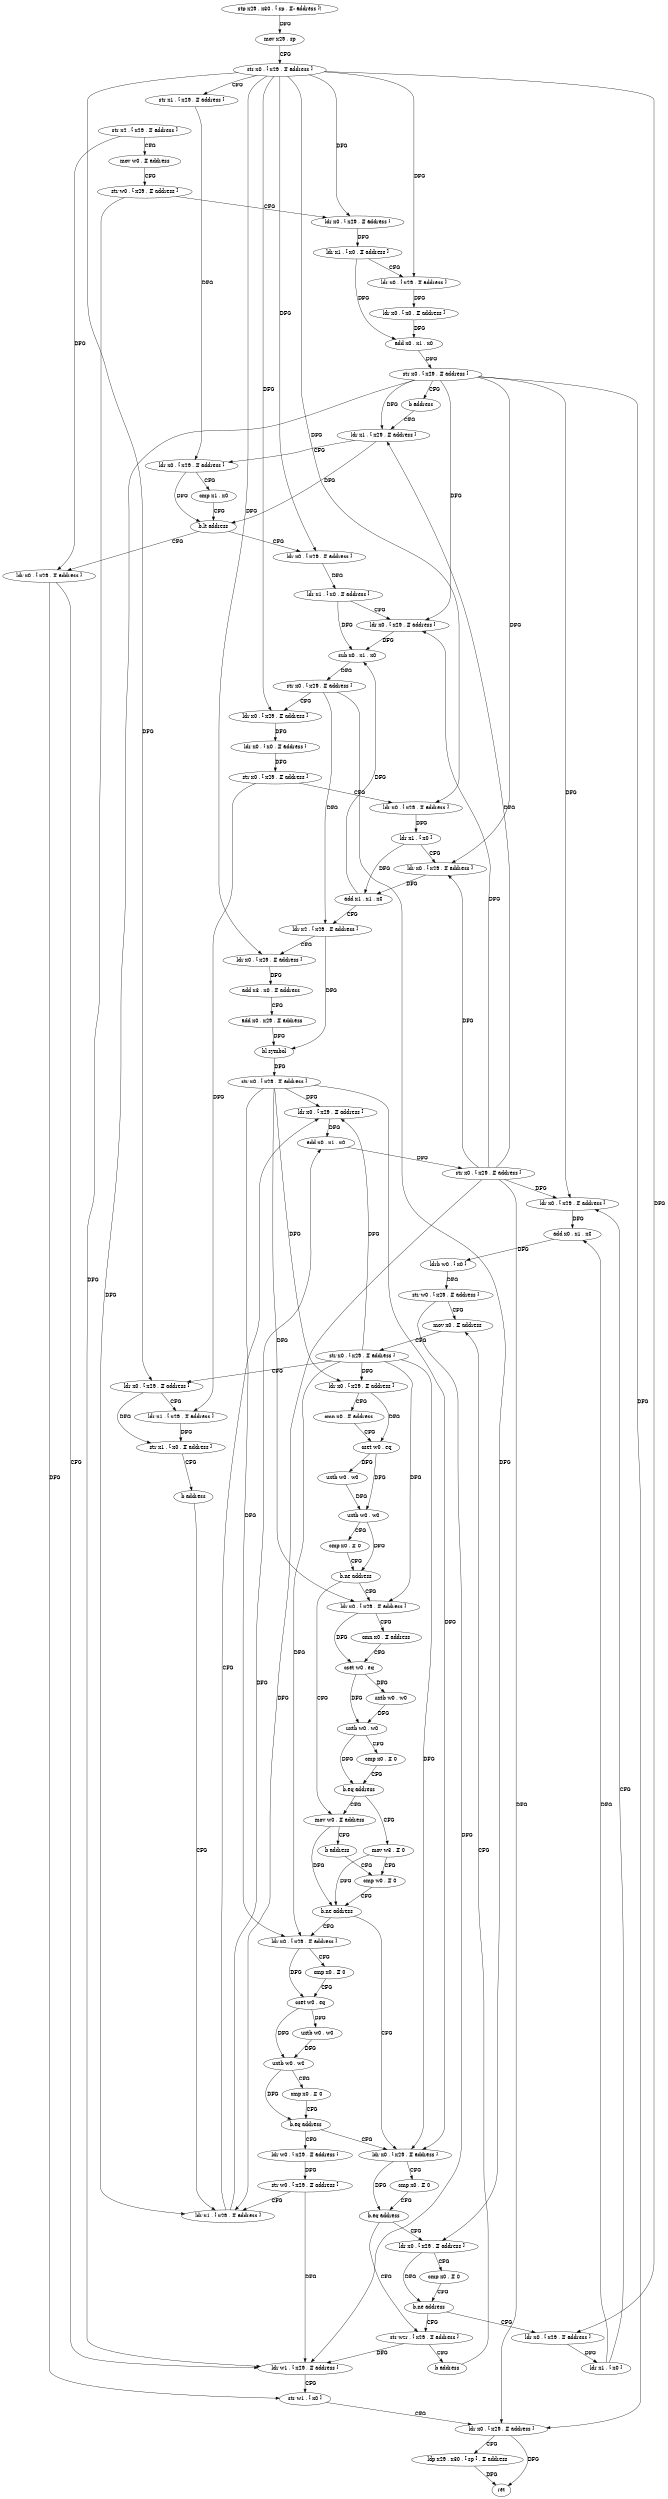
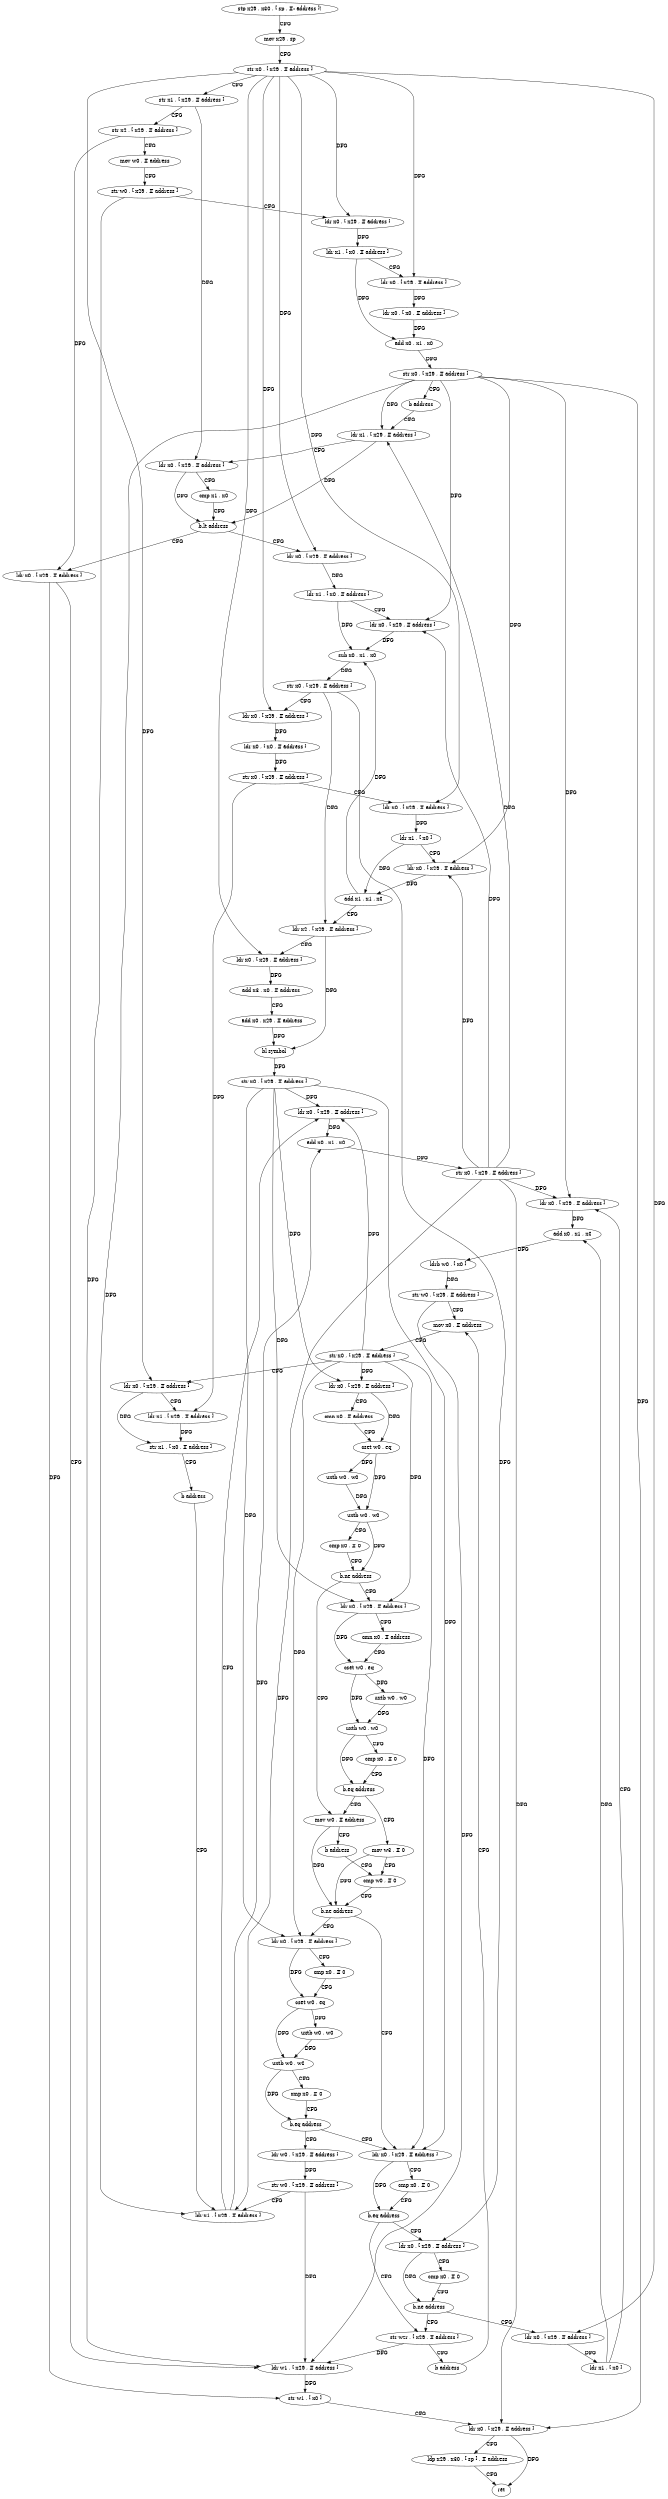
(285, 24) -> (285, 24)
none -> (170, 115)
(311, 2384) -> (311, 2384)
(492, 2475) -> (492, 2475)
